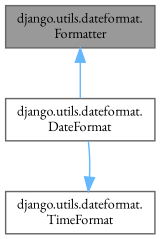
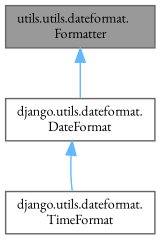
(80, 27) -> (80, 27)
(90, 159) -> (71, 173)
